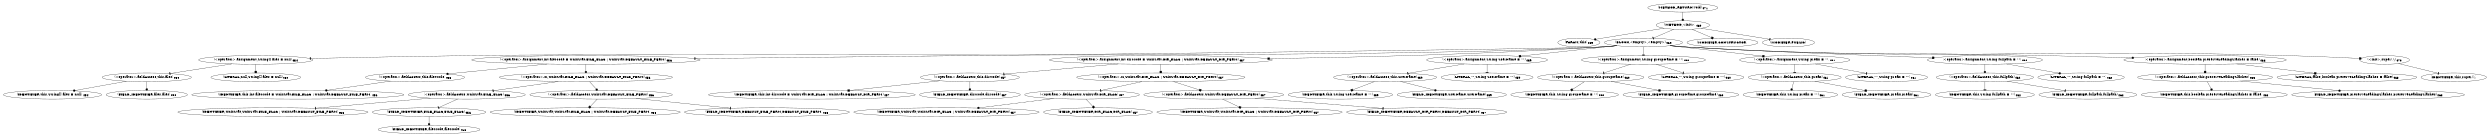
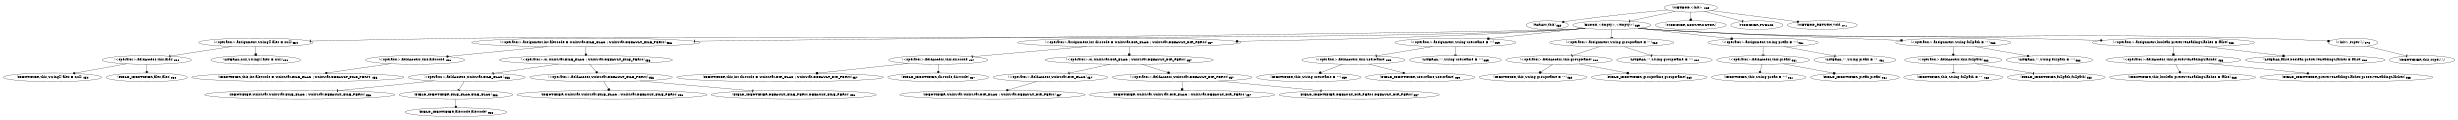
(1683, 15) -> (1754, 16)
(1098, 112) -> none
(463, 129) -> (490, 112)
